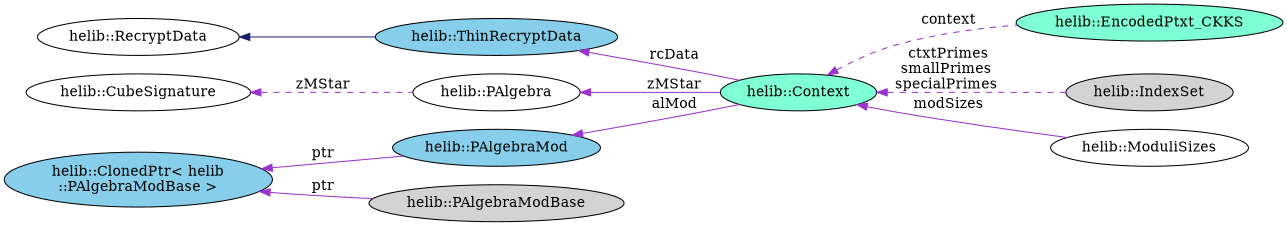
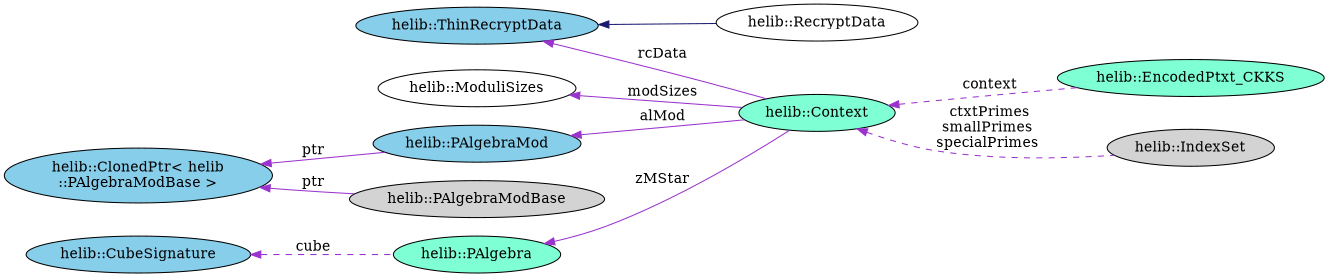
(312, 37) -> (663, 24)
(321, 85) -> (311, 247)
(138, 92) -> (138, 255)
(497, 92) -> (477, 255)
(967, 123) -> (661, 102)
